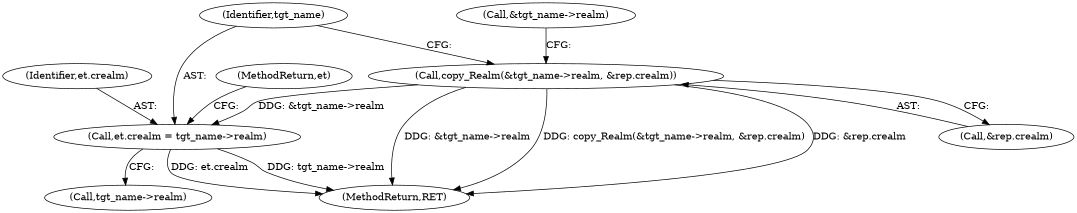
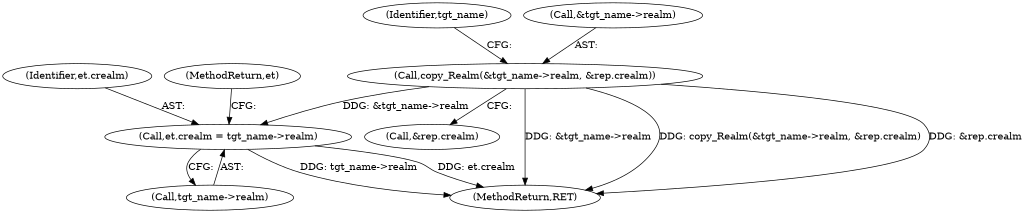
(560, 46) -> (588, 46)
(187, 59) -> (218, 171)
(829, 99) -> none
